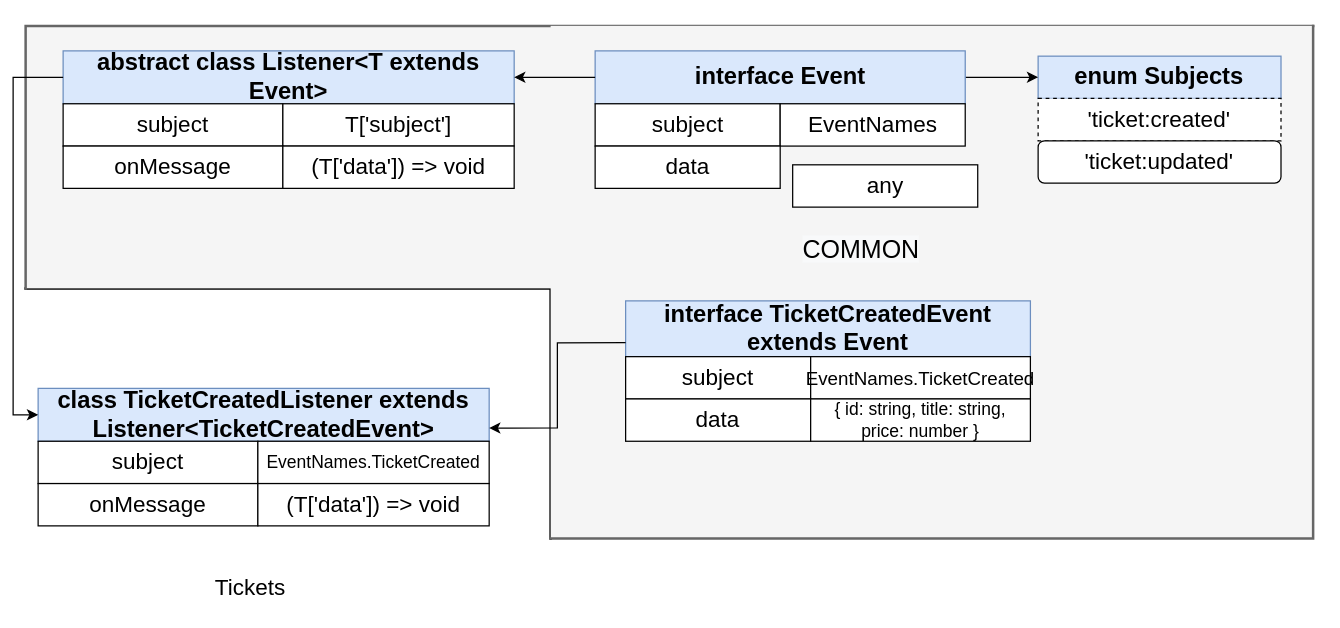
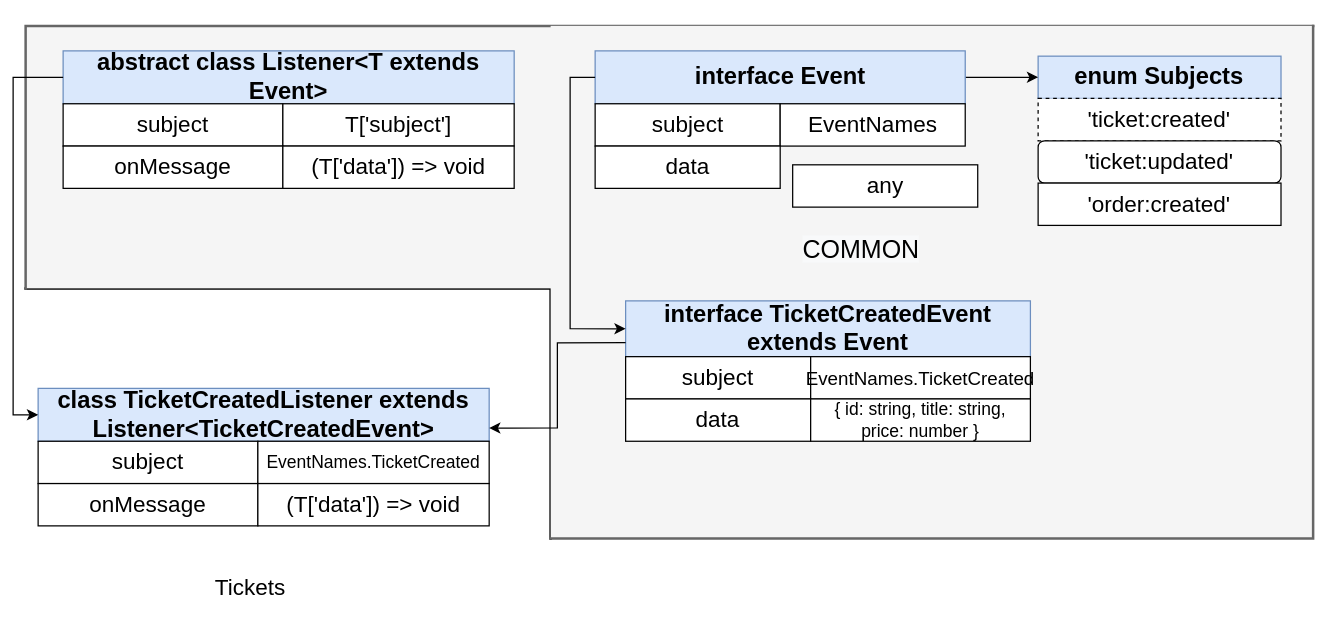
(545, 77) -> none
none -> (1160, 204)
none -> (570, 227)
